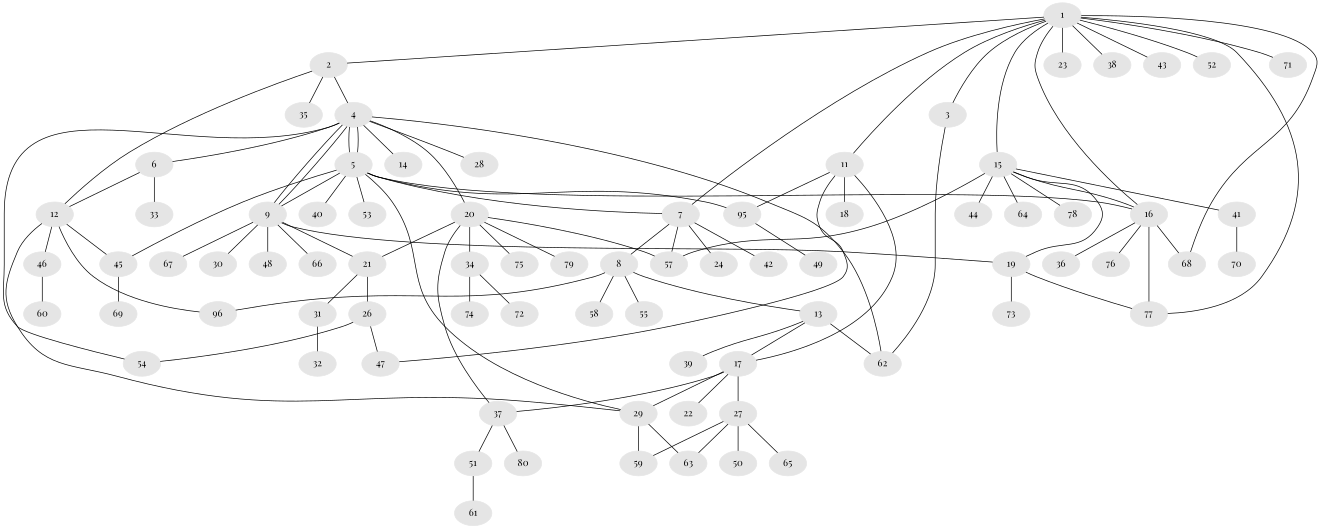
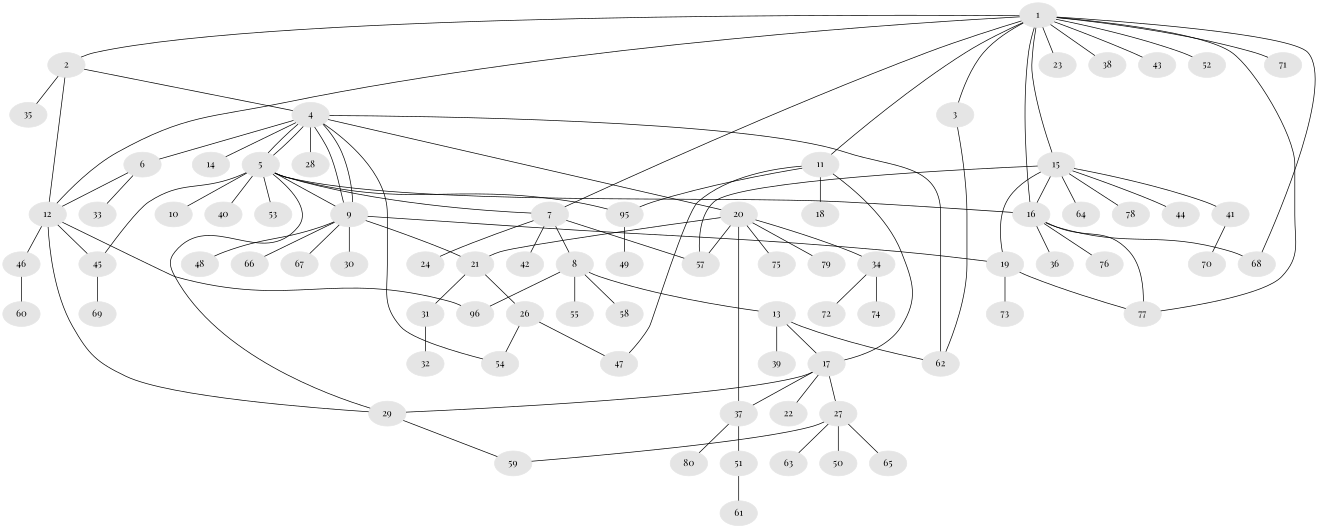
none -> (524, 63)
none -> (174, 214)
(663, 438) -> none
